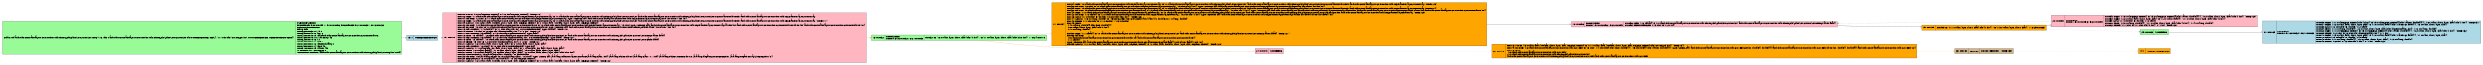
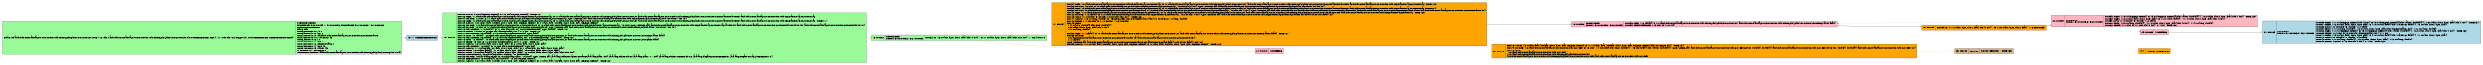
(2154, 32) -> (2154, 32)
(655, 38) -> (655, 38)
